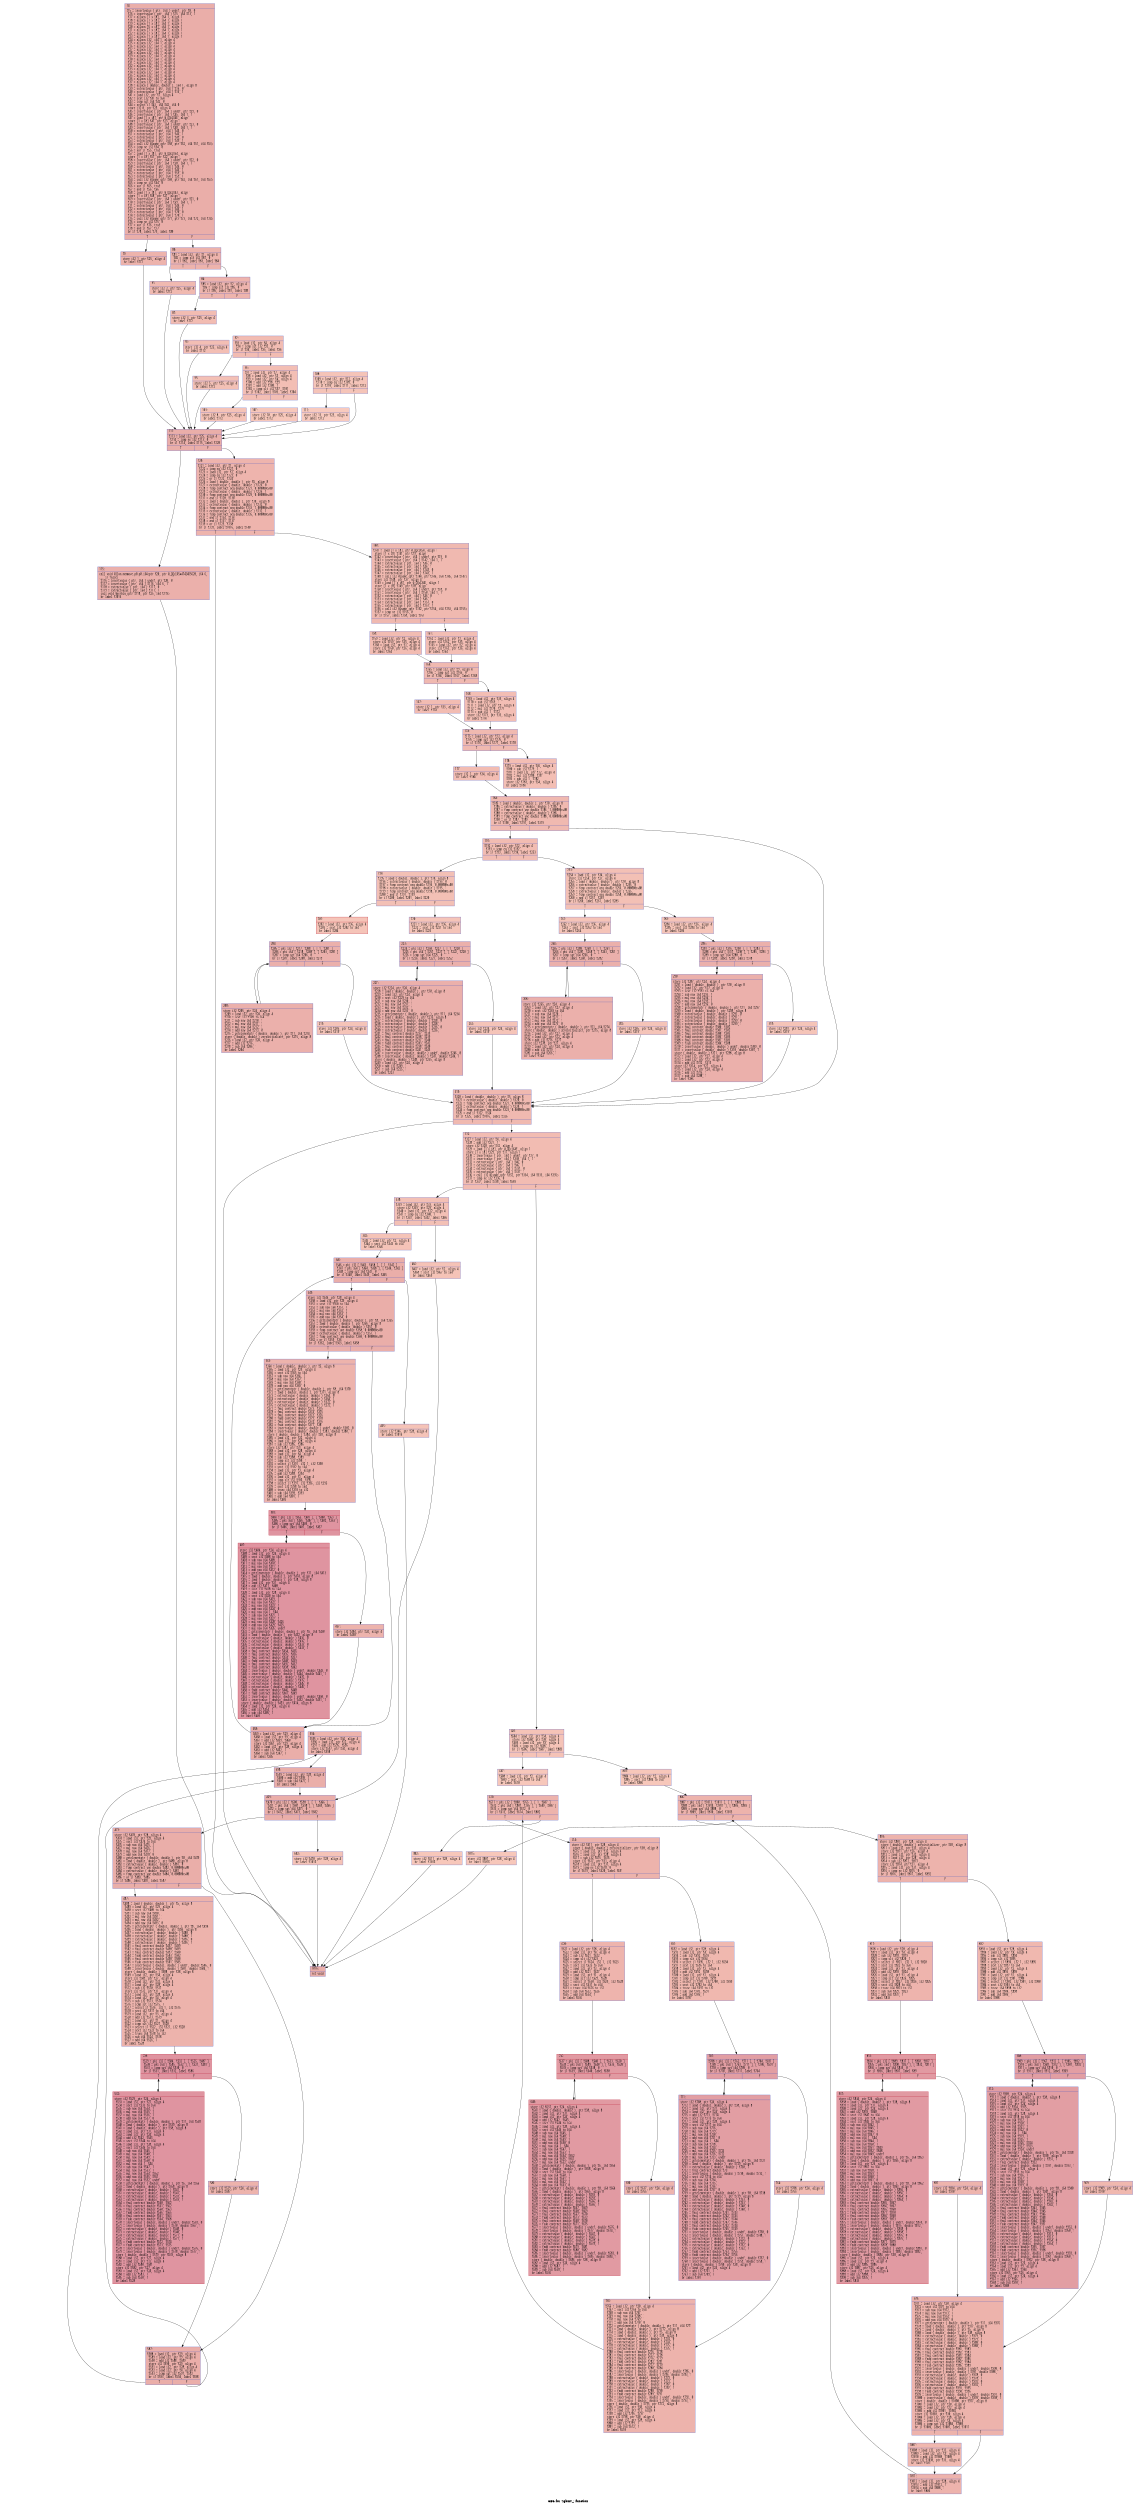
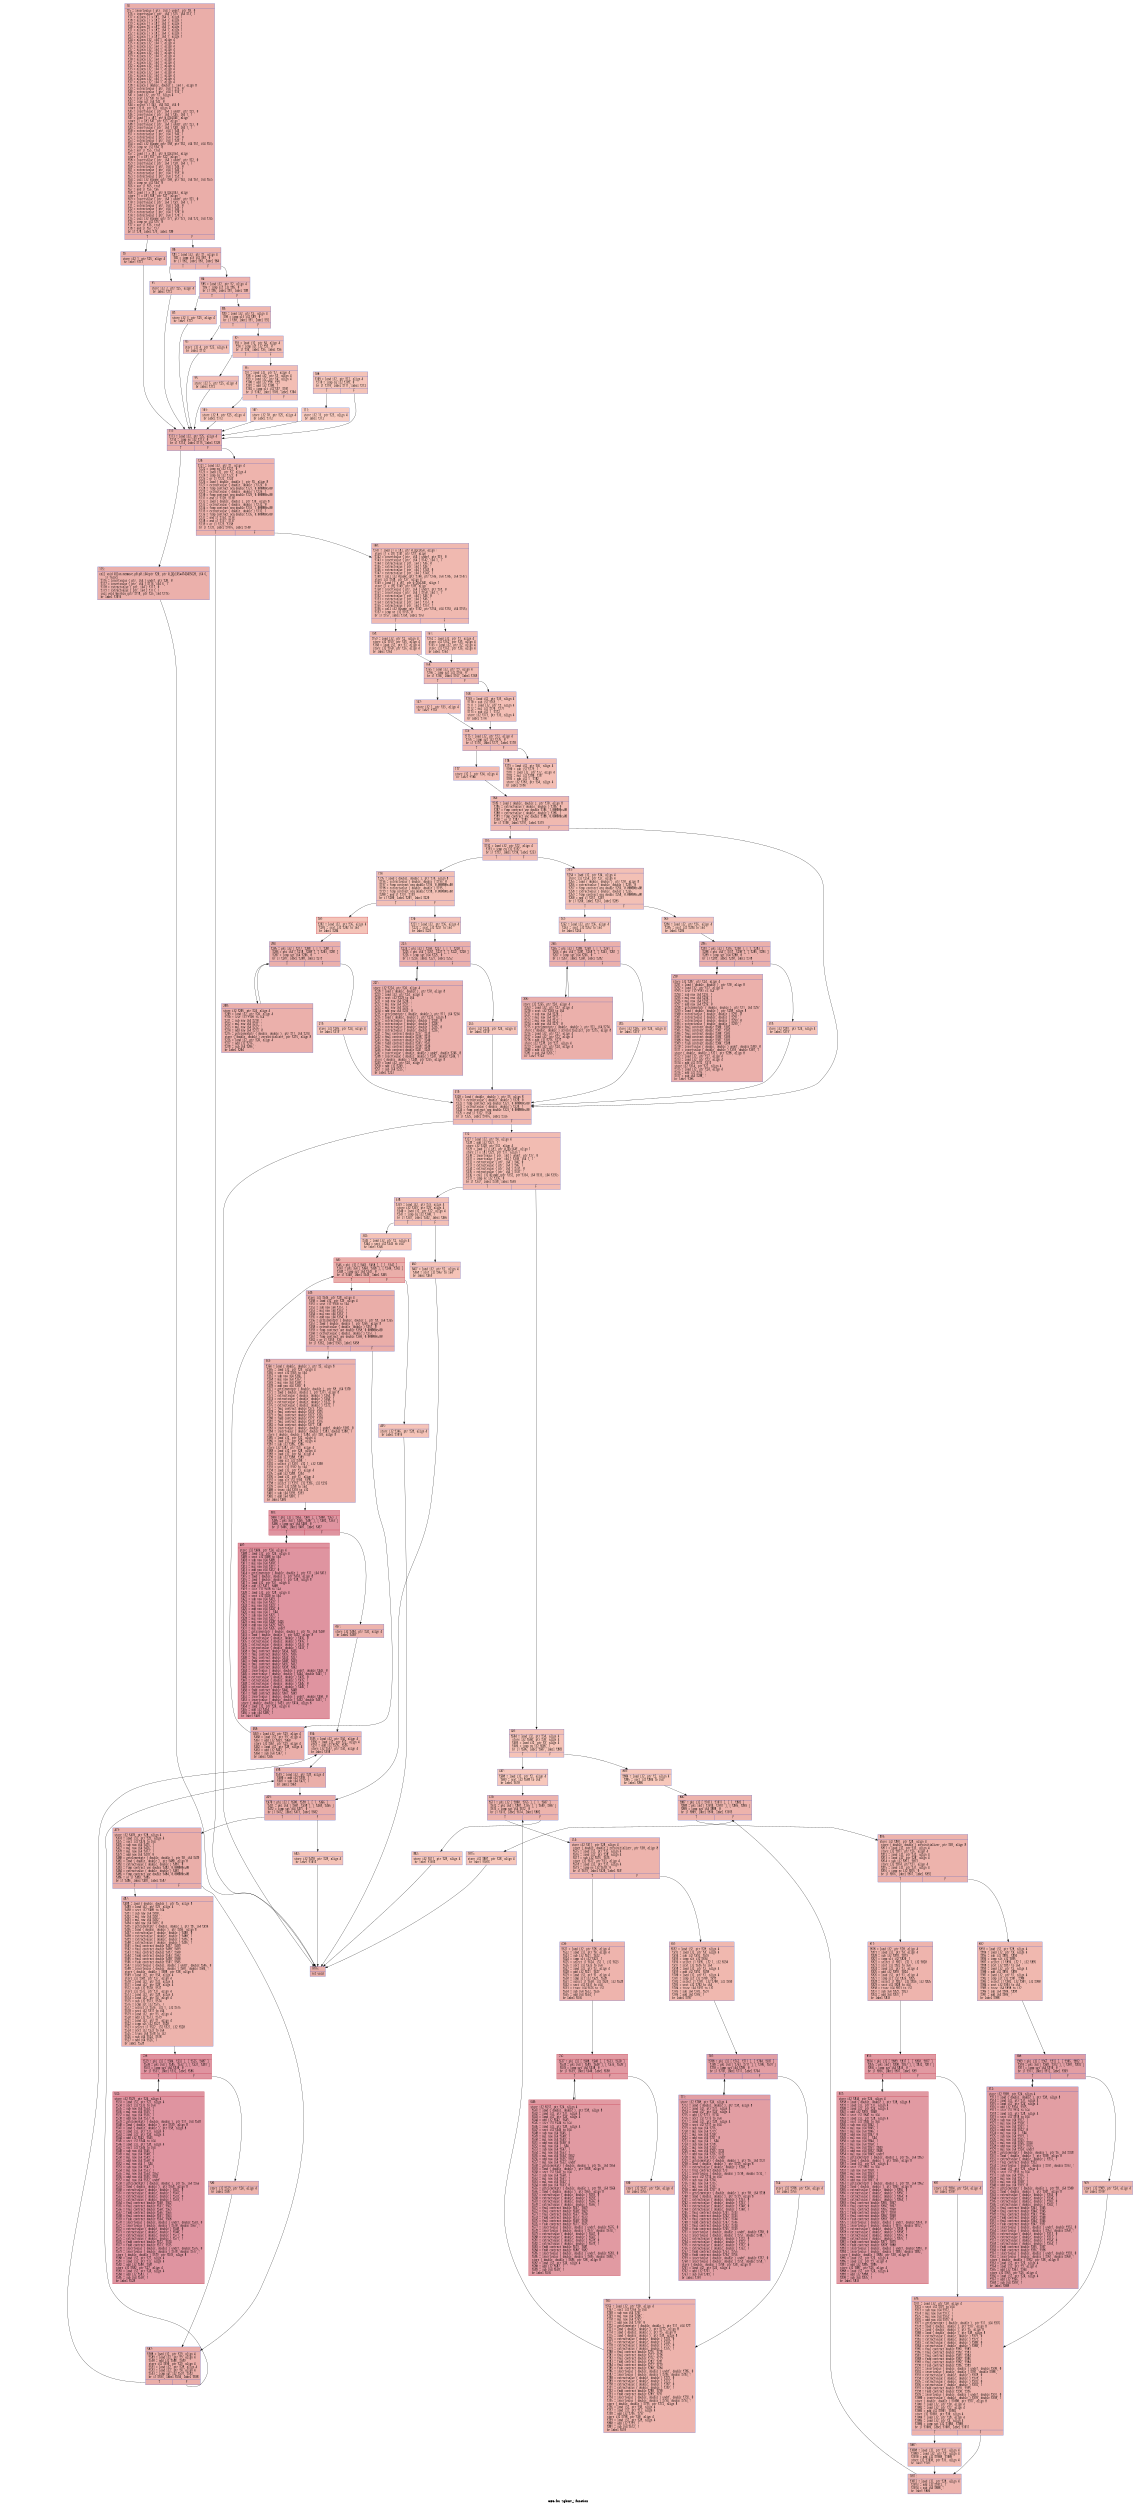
none -> (246, 317)
(530, 791) -> none
(369, 1270) -> (369, 1270)
(347, 1694) -> (347, 1684)
